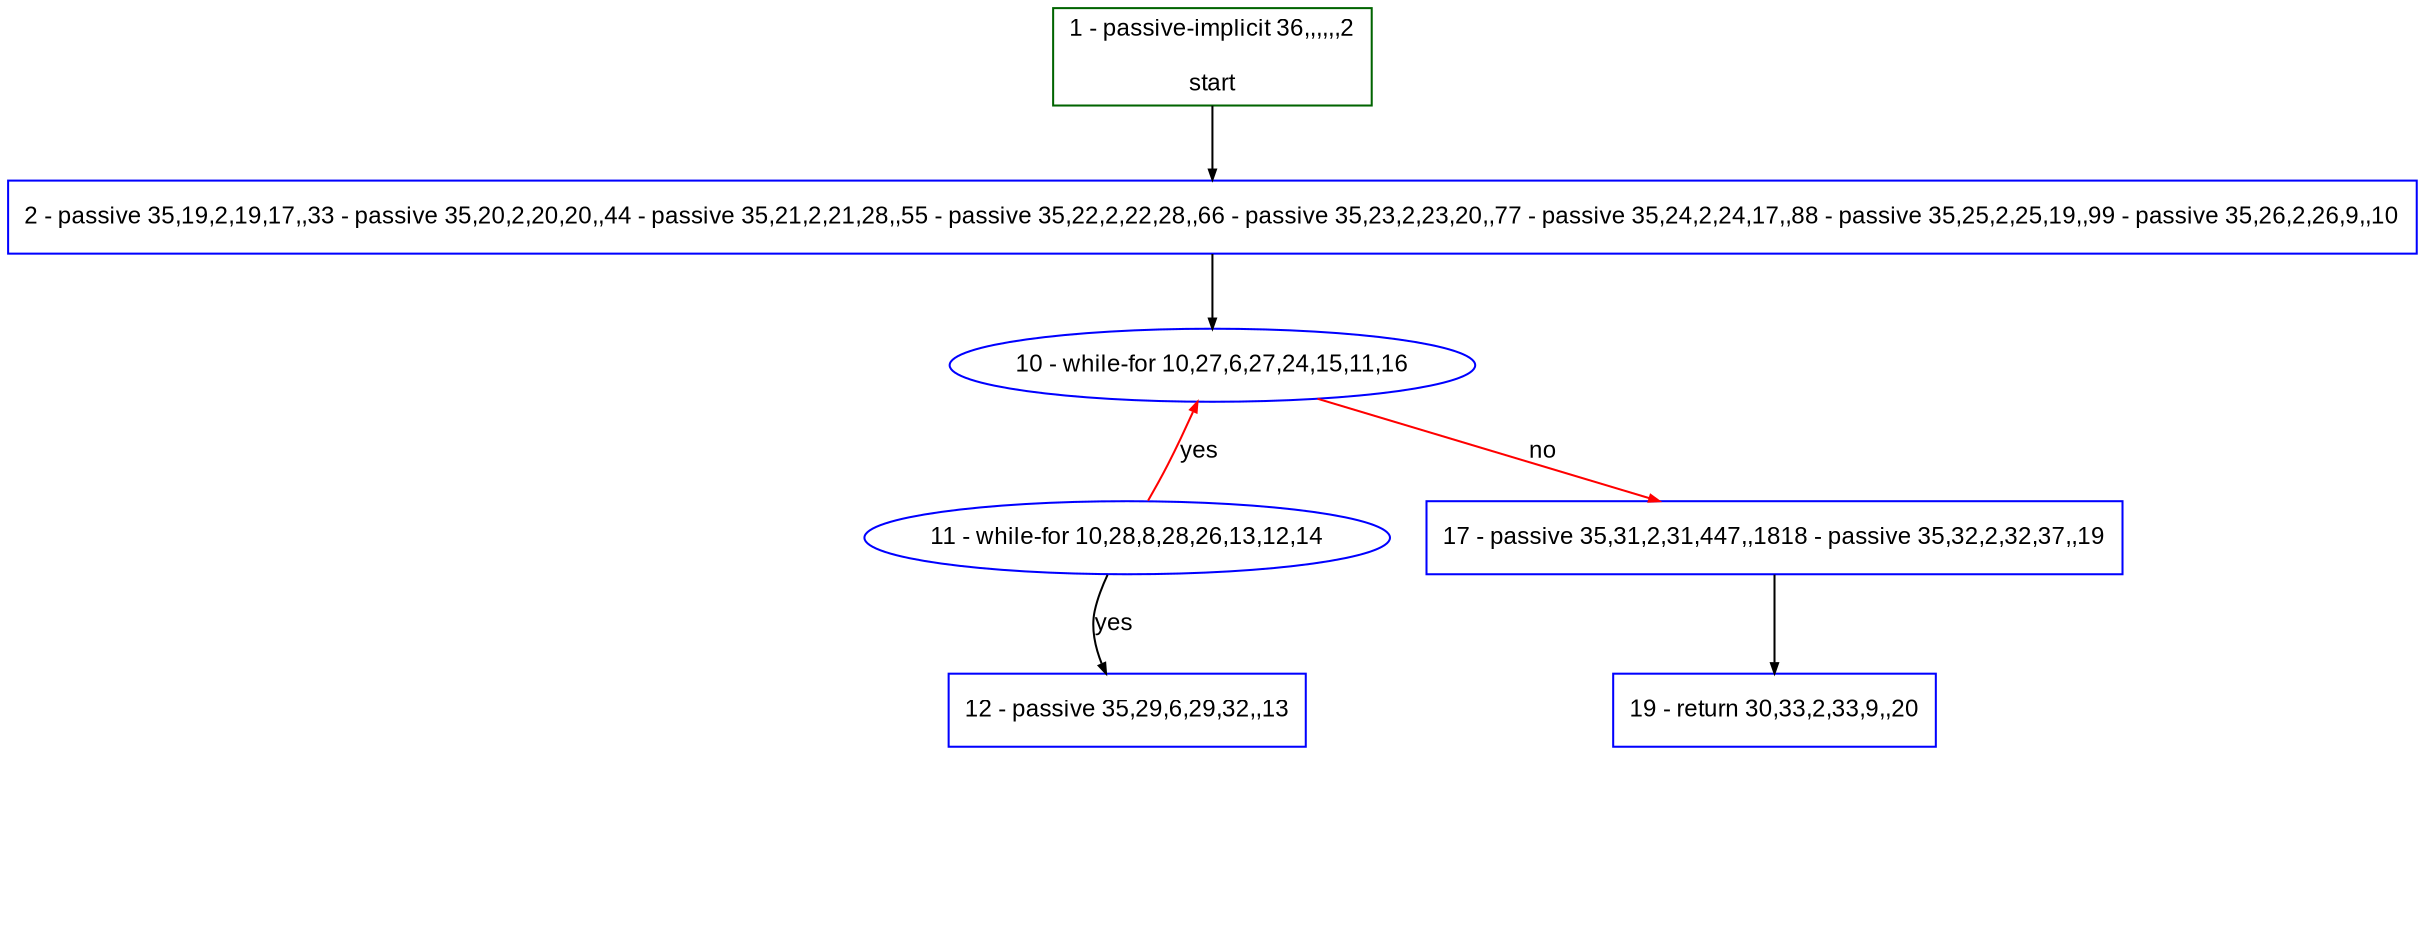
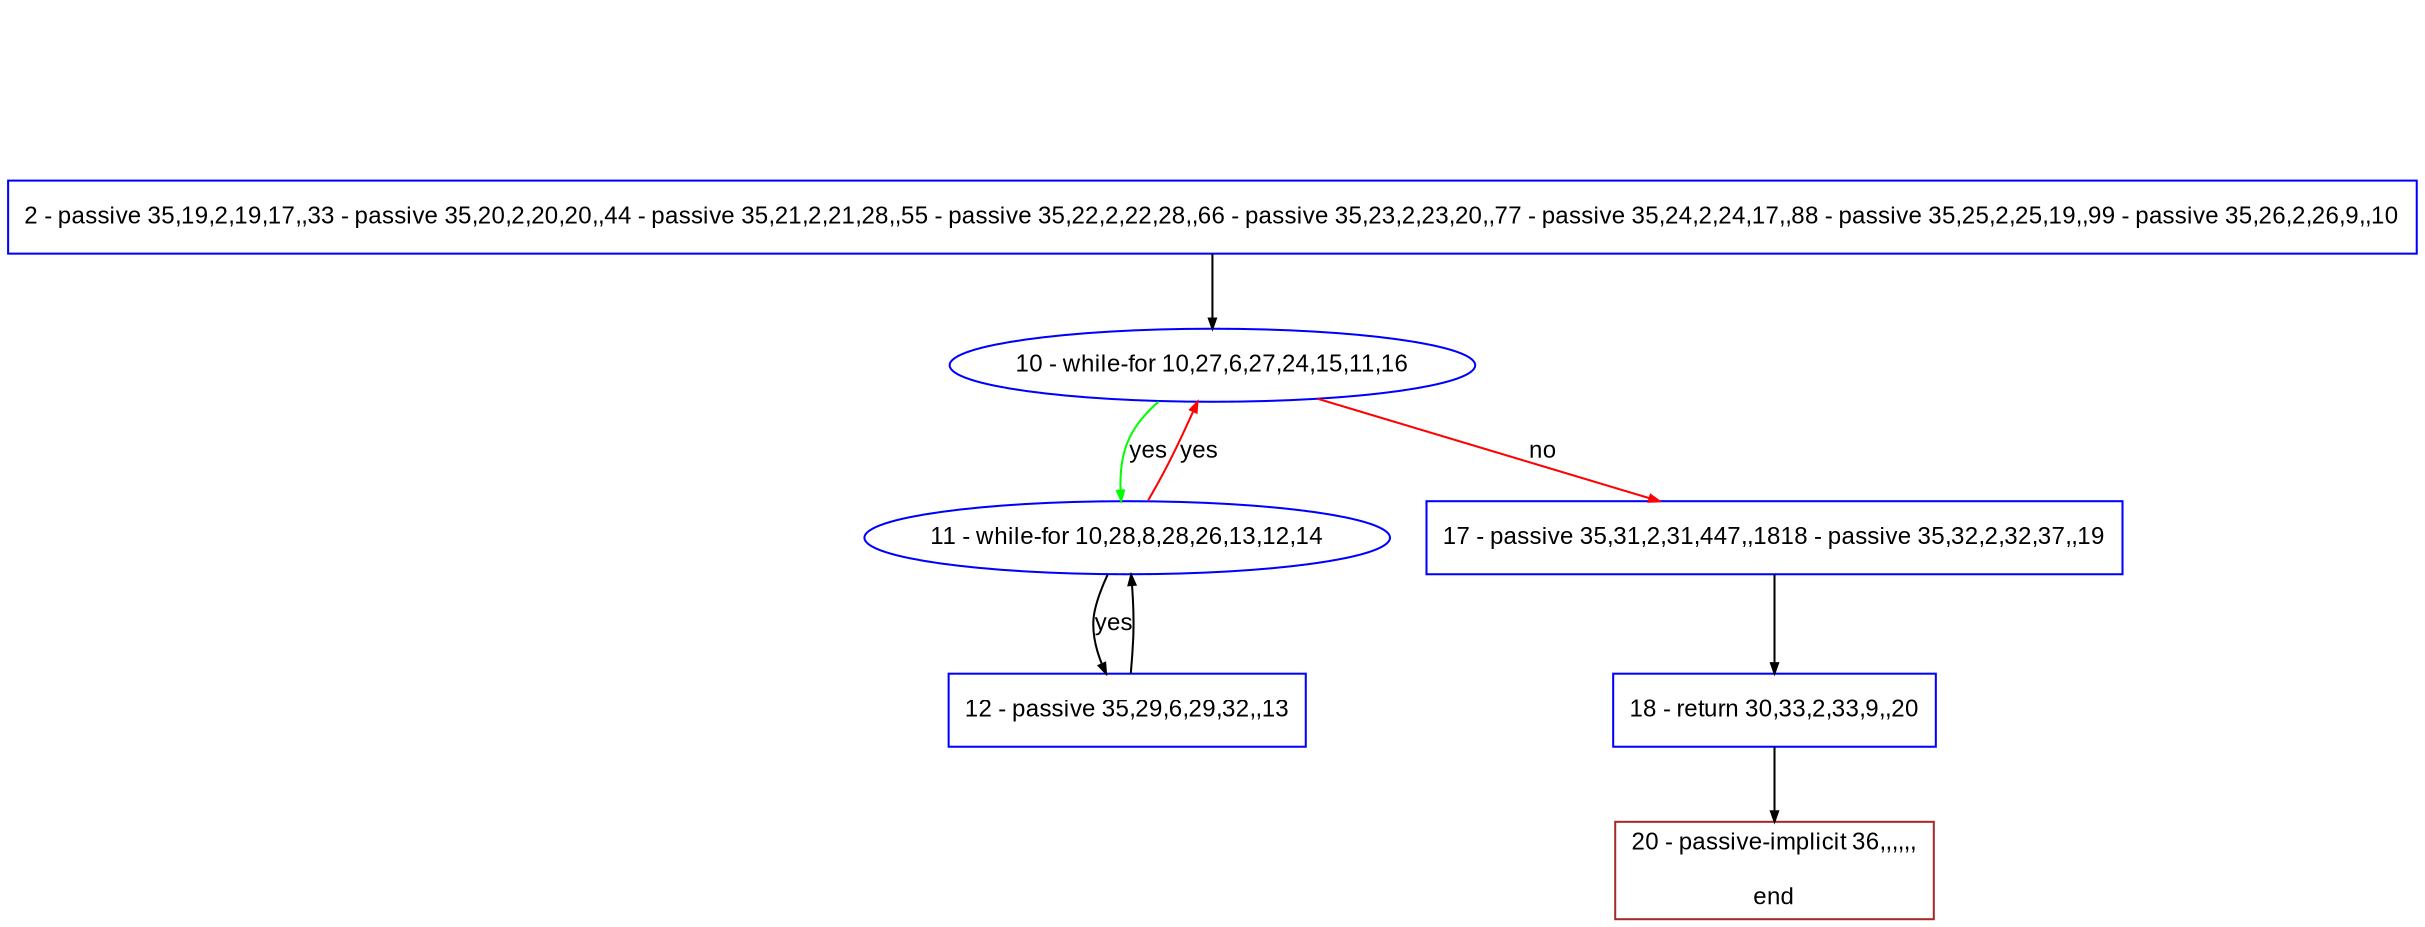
(1212, 57) -> none
none -> (1128, 441)
none -> (1134, 630)
(1775, 710) -> (1775, 710)
none -> (1775, 871)
